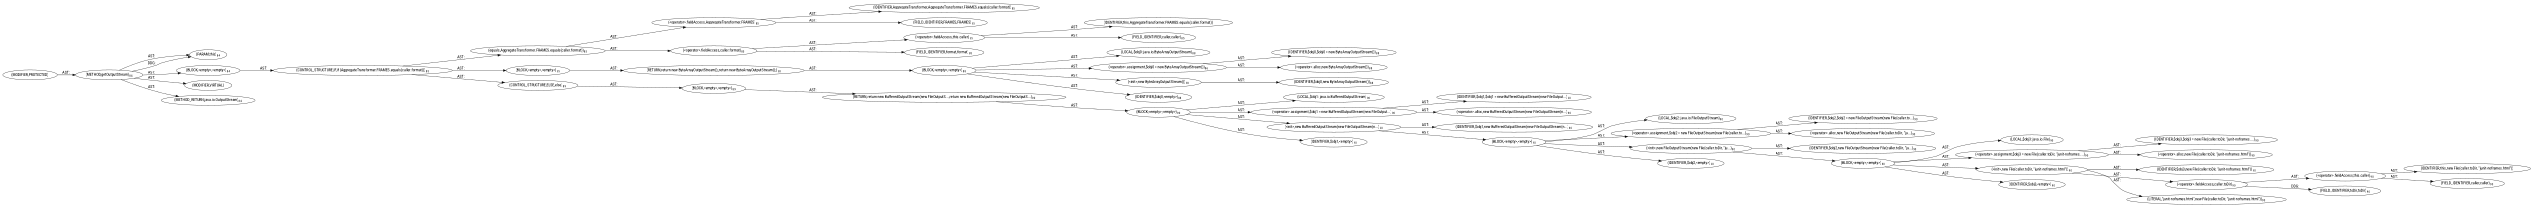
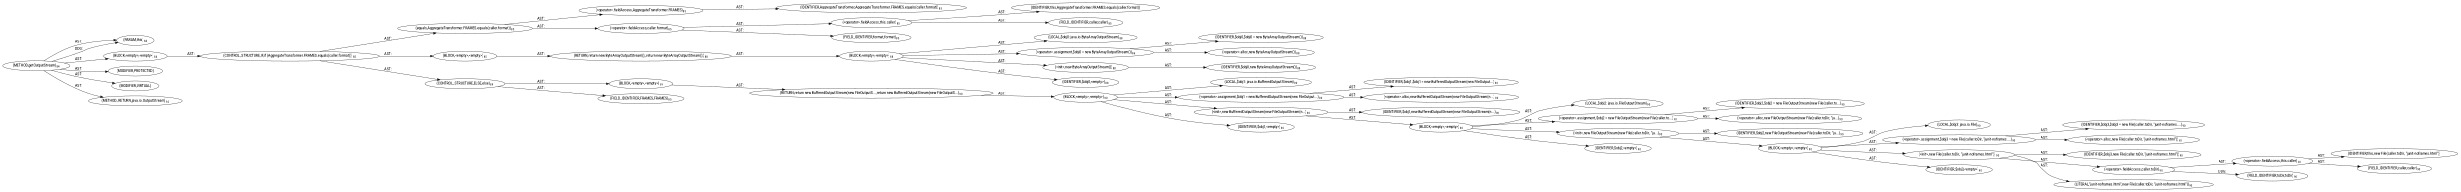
(837, 23) -> (550, 91)
(65, 75) -> (83, 71)
